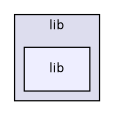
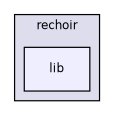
(57, 26) -> (57, 26)
